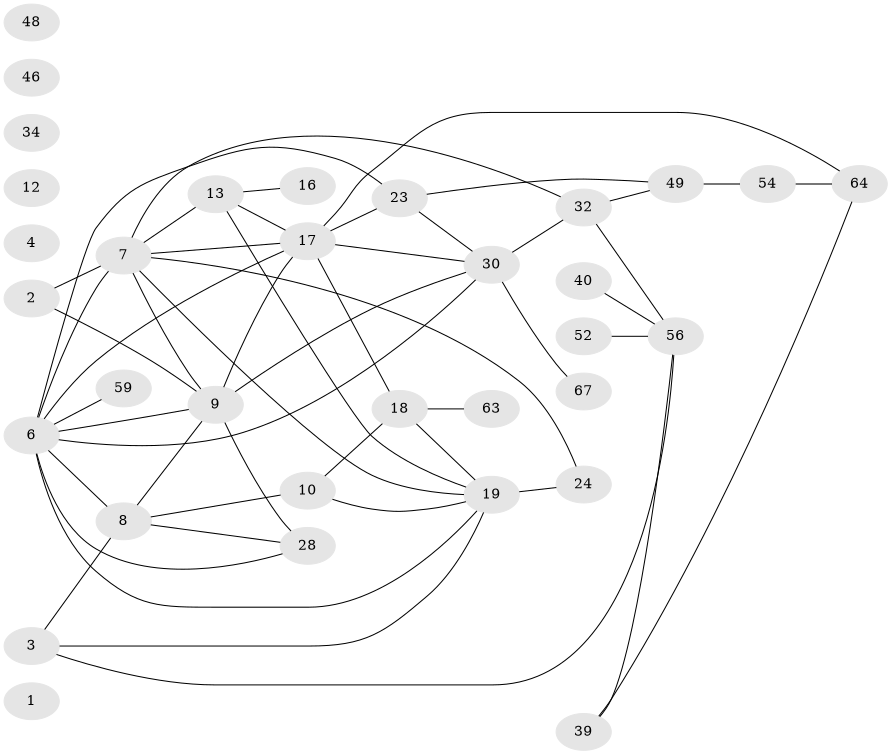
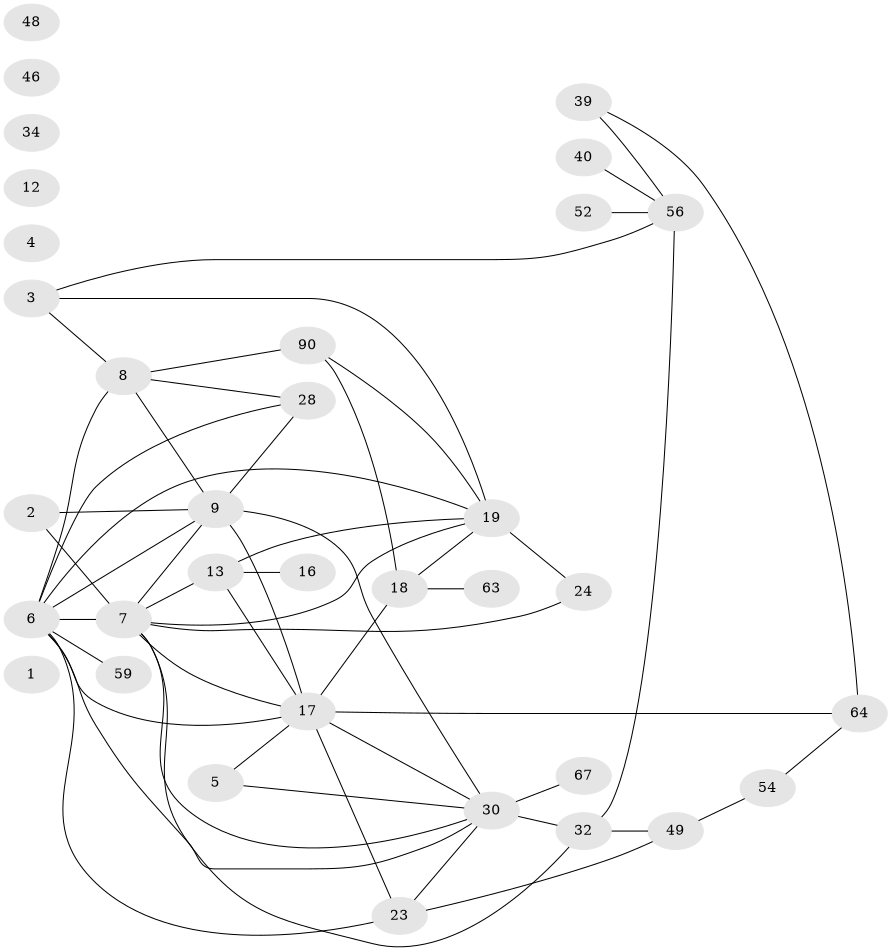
(308, 491) -> (308, 346)
none -> (216, 783)
none -> (231, 834)
